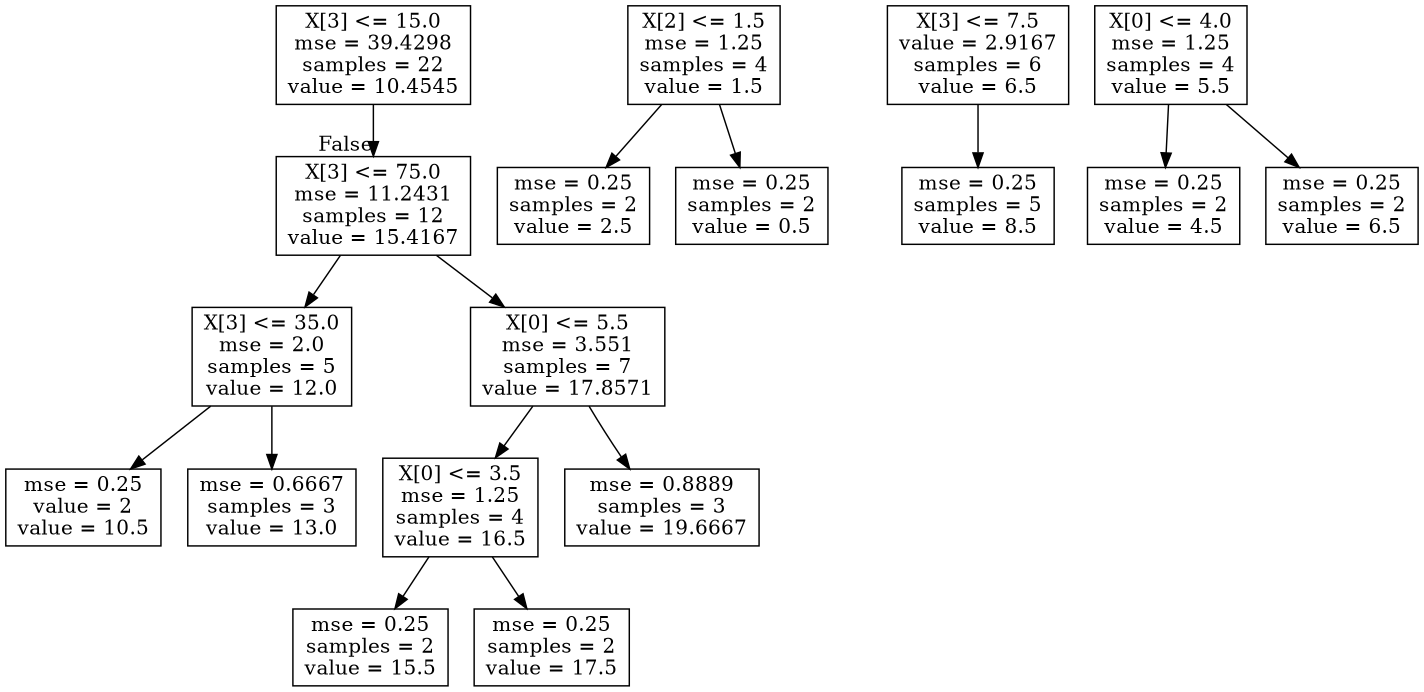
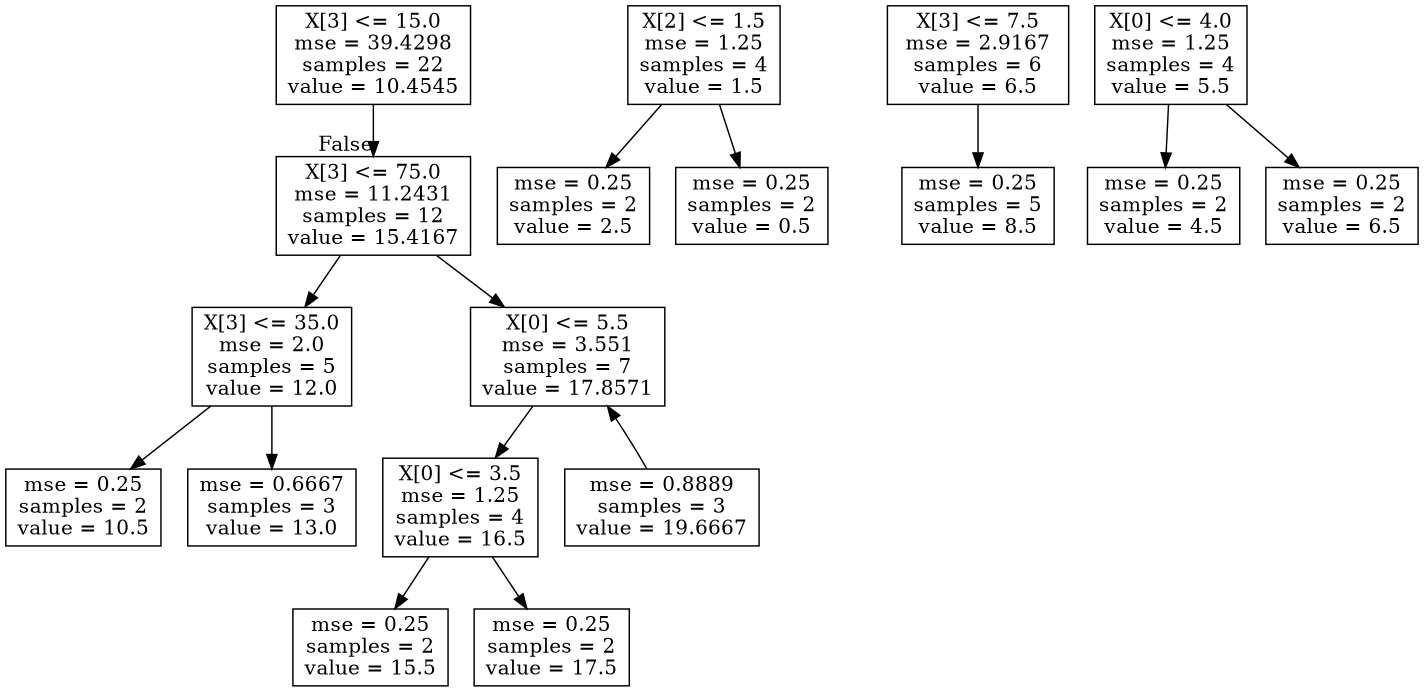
(978, 55) -> (978, 55)
(605, 432) -> (632, 443)
(83, 508) -> (83, 508)
